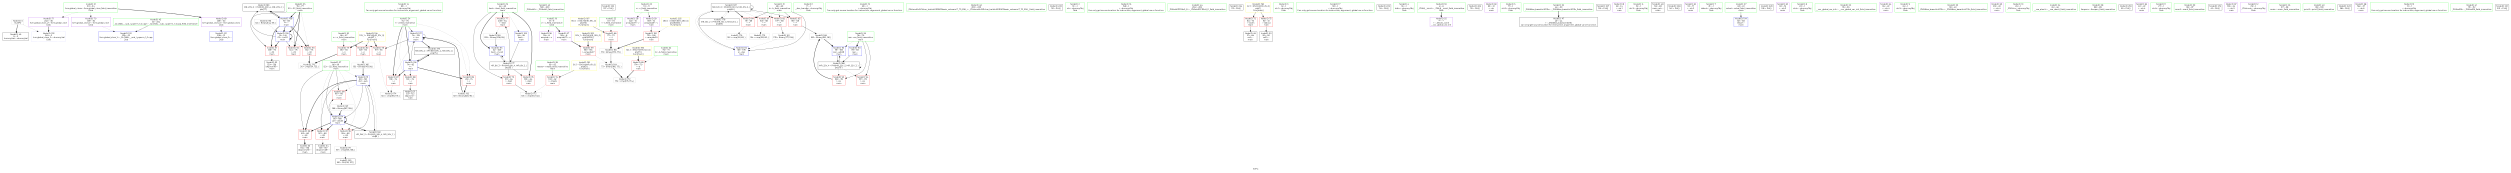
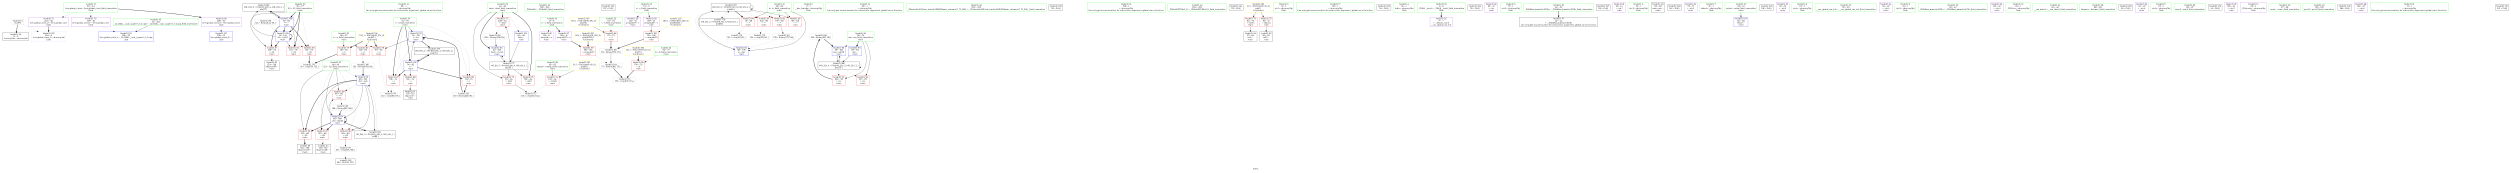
(1075, 7) -> none
(2472, 7) -> none
(809, 29) -> none
